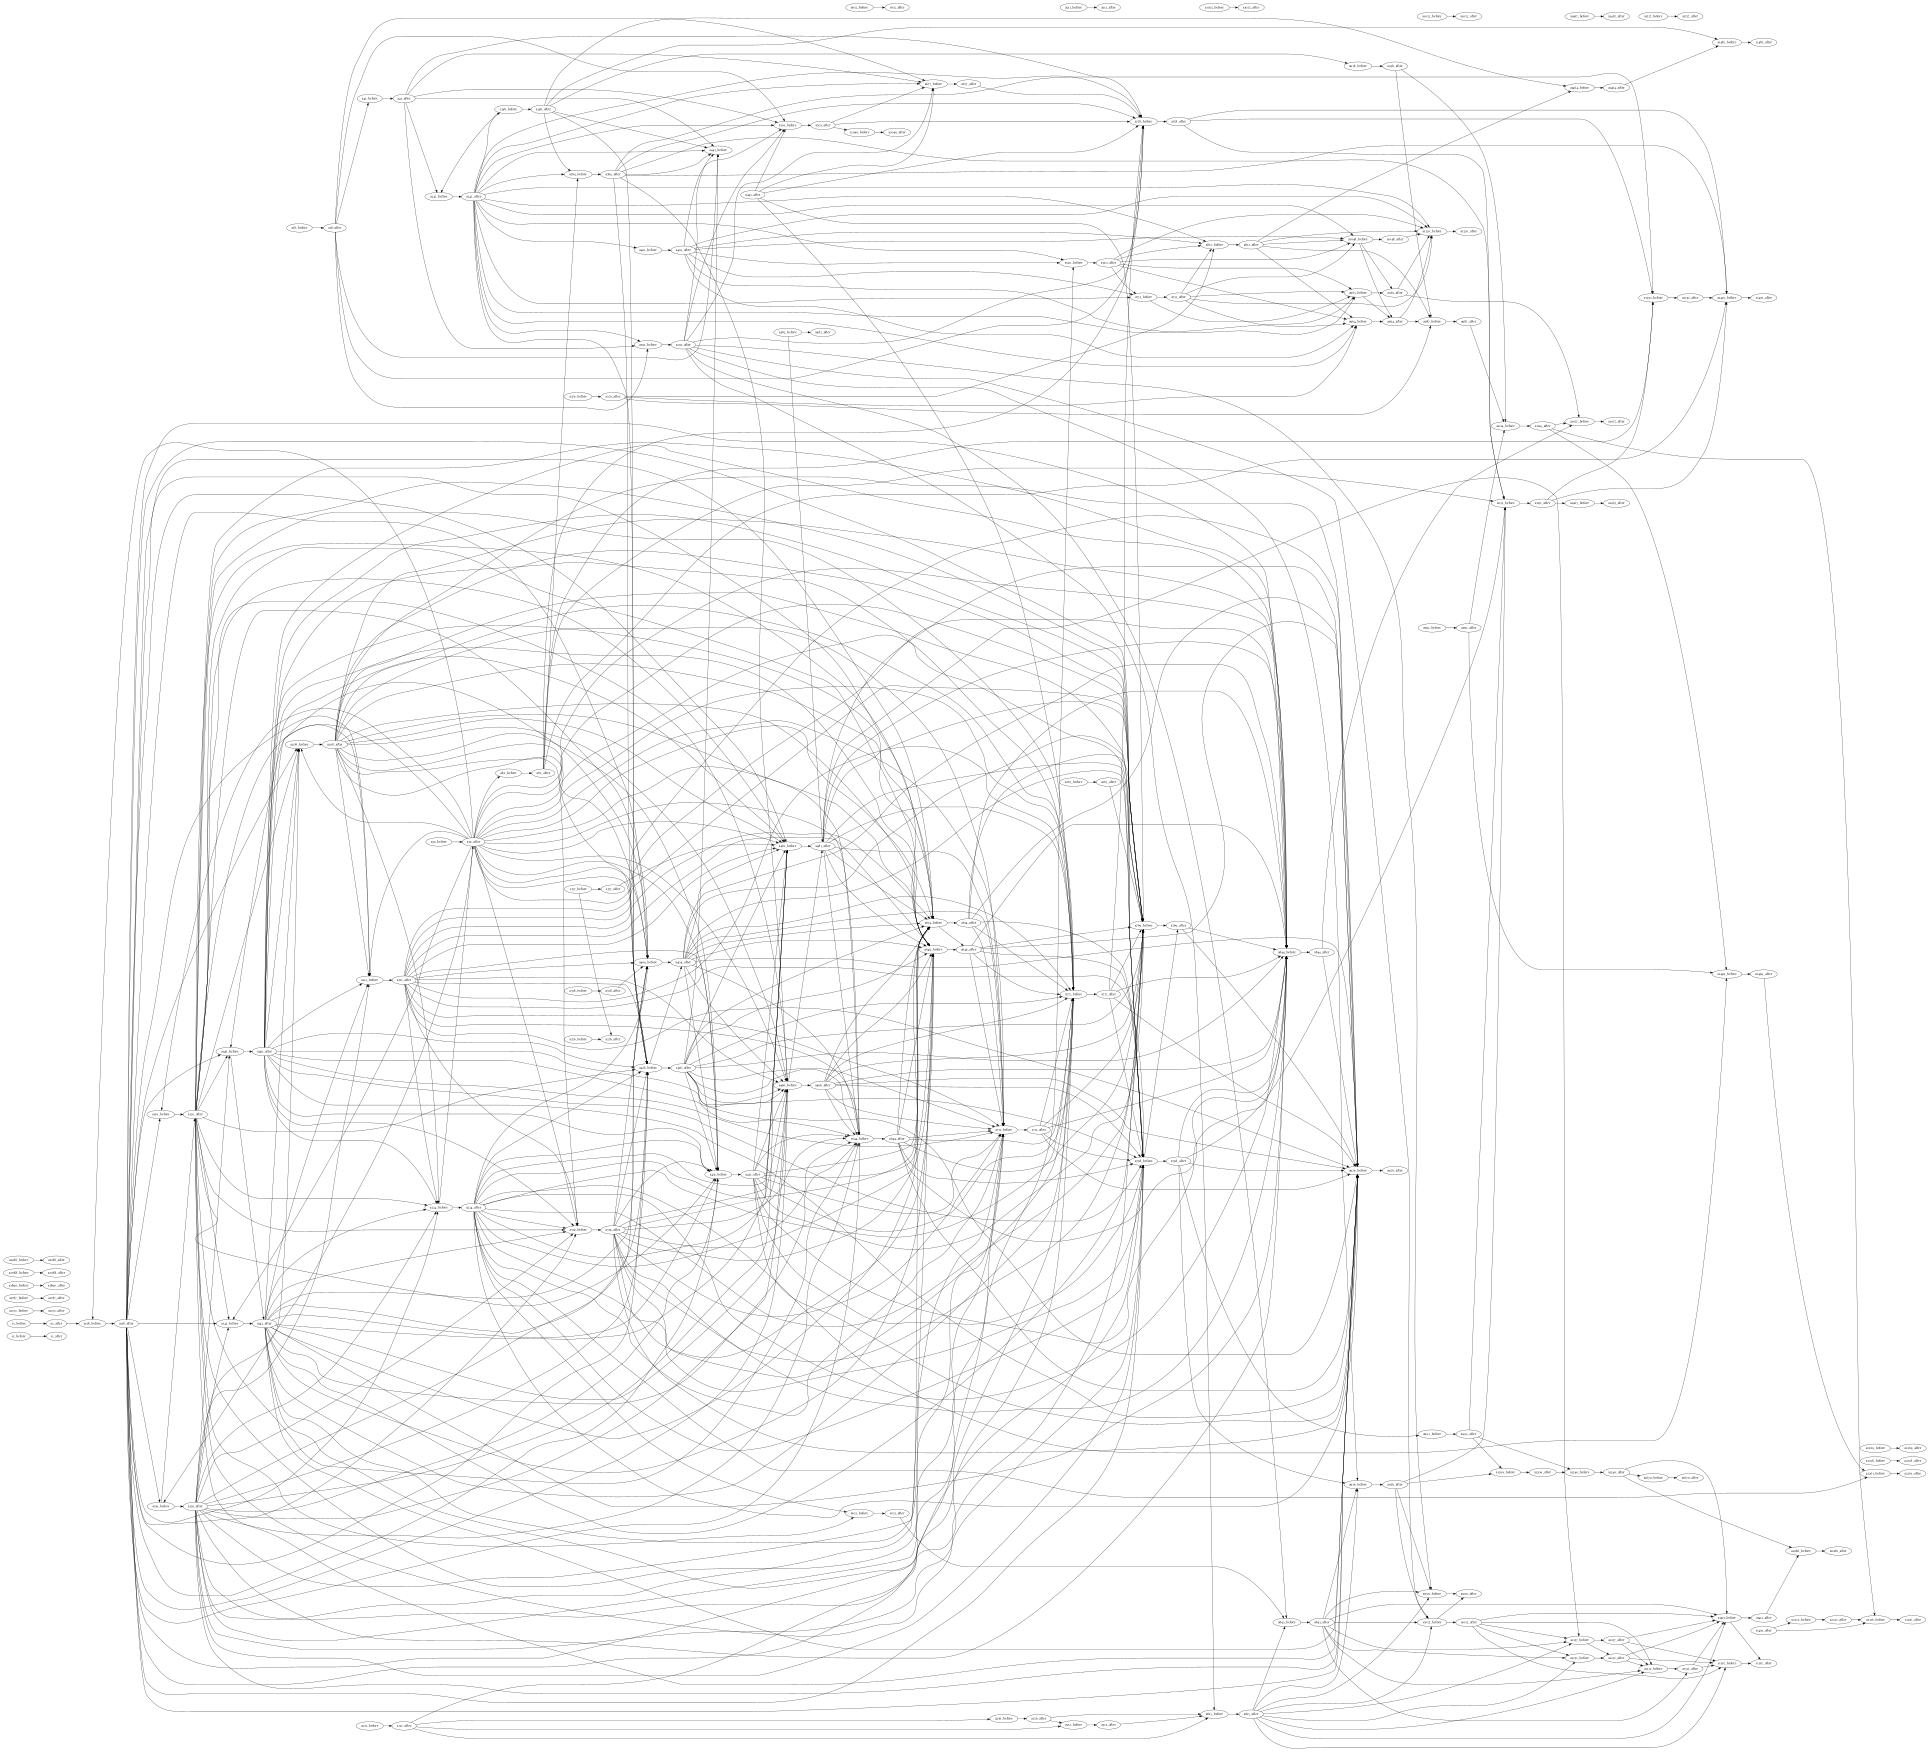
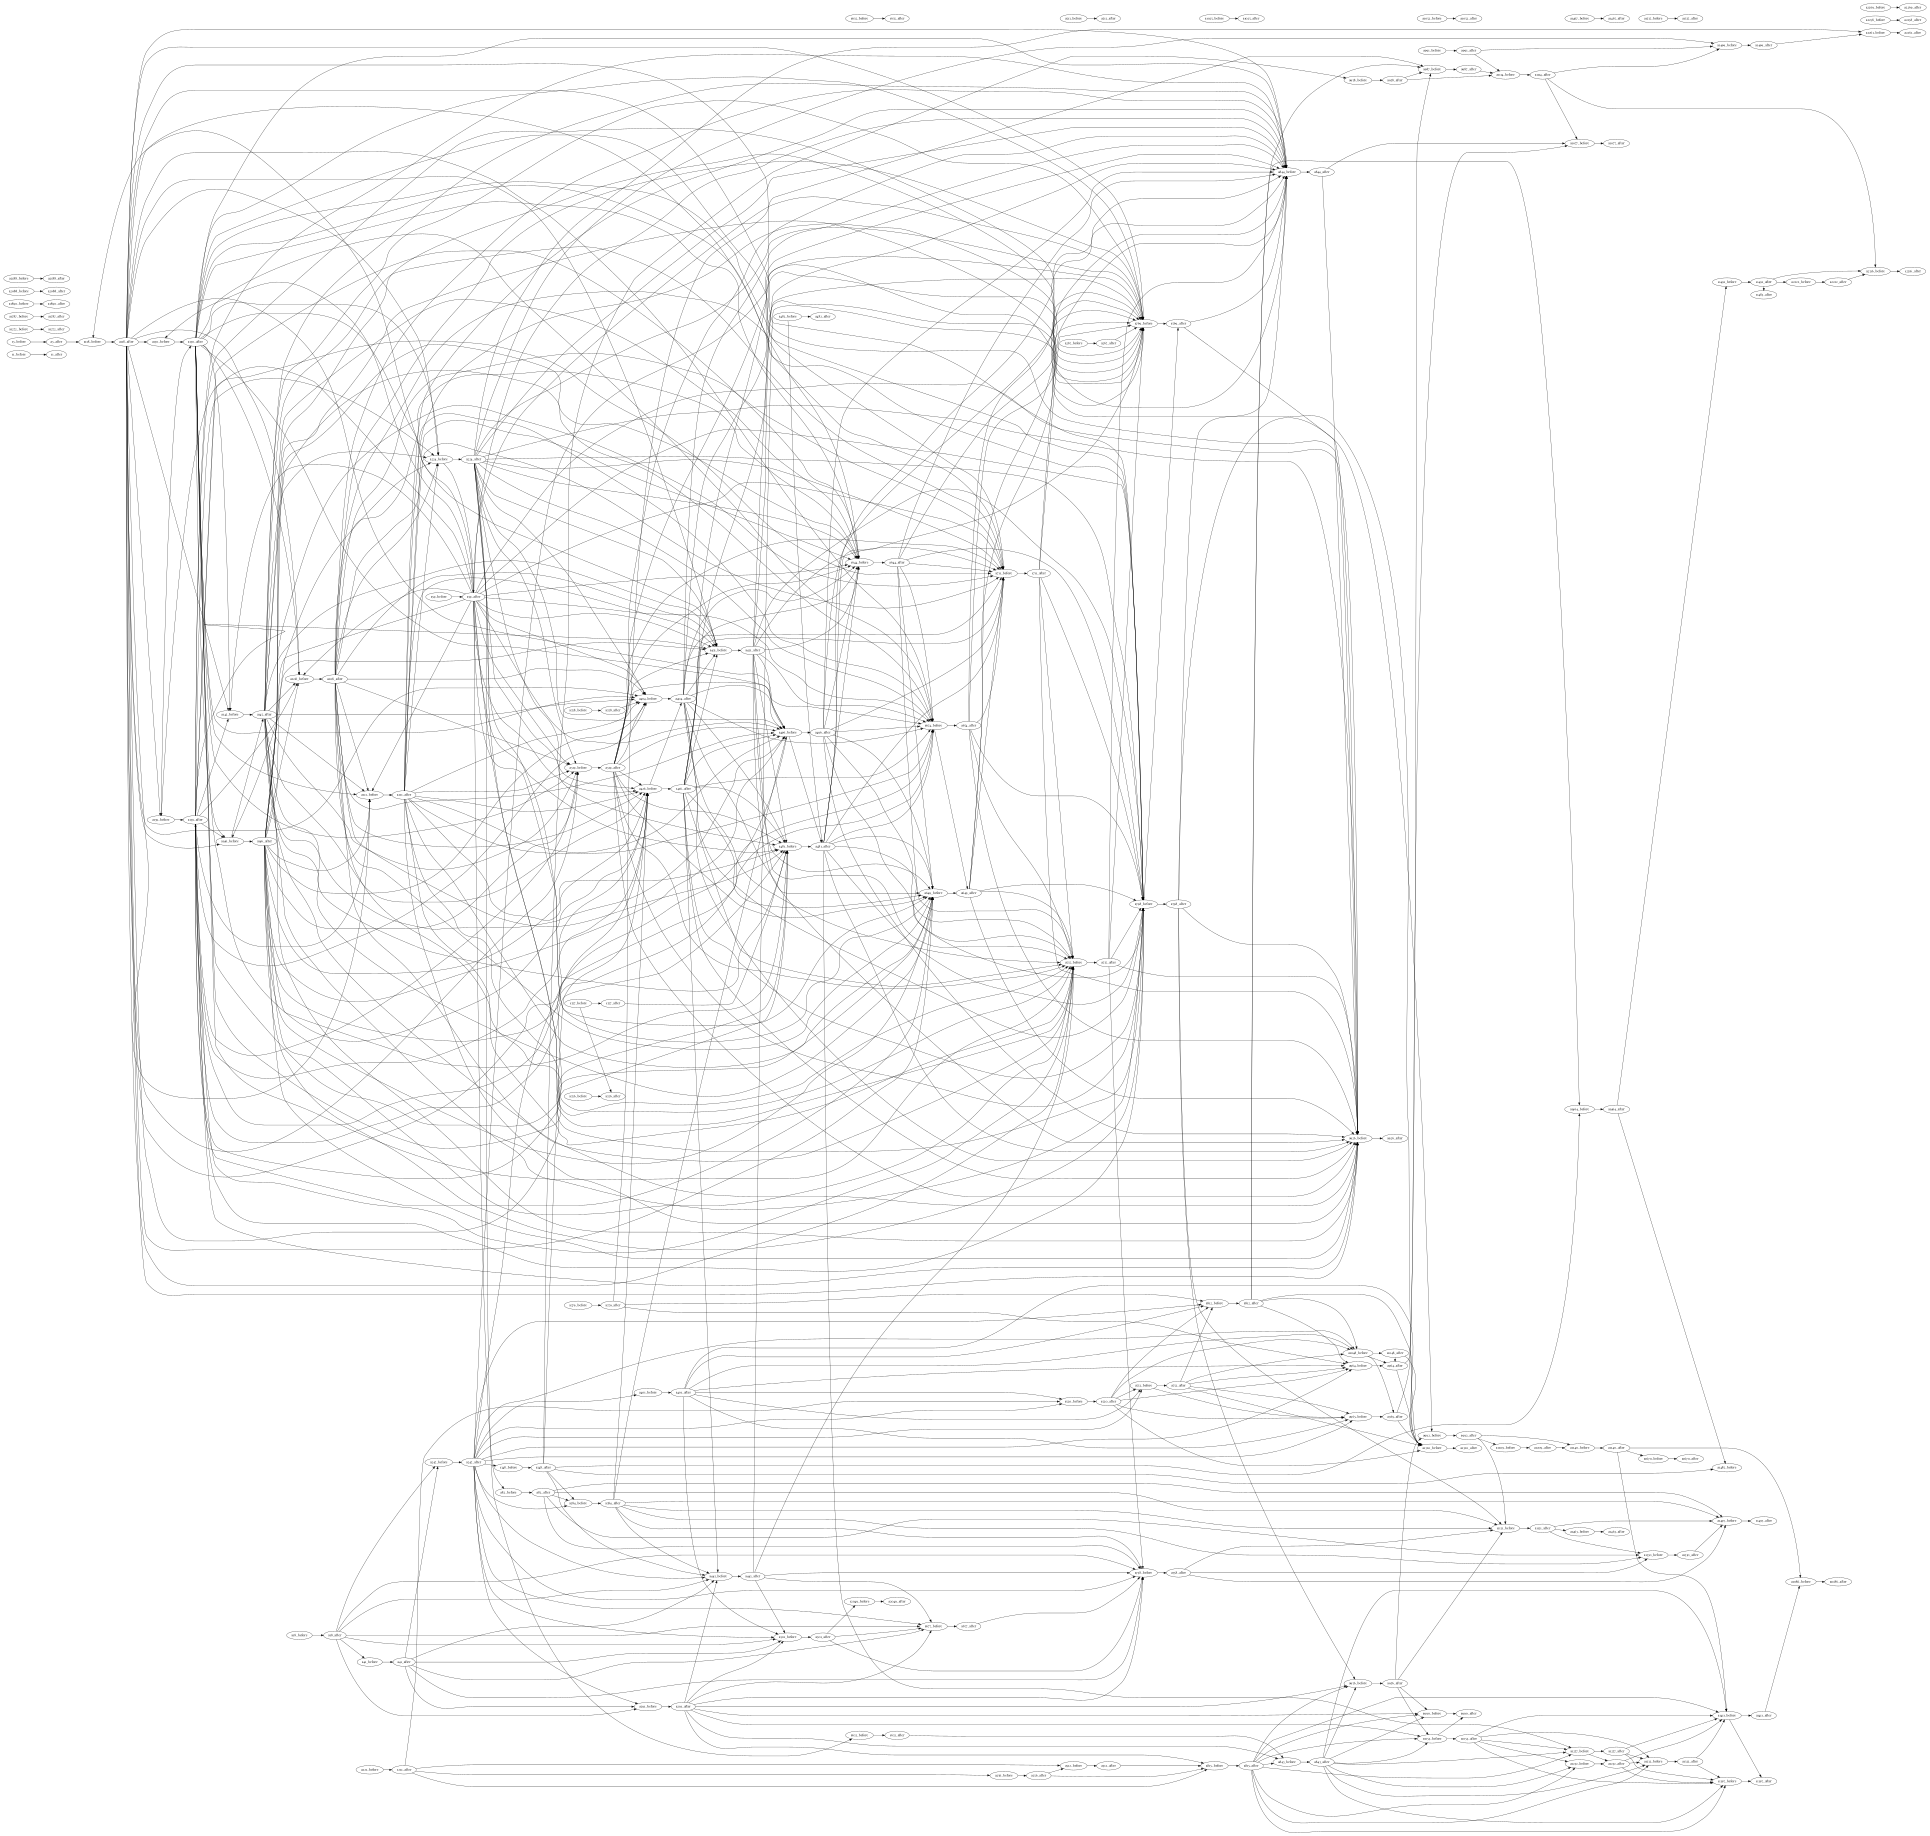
(1745, 42) -> (1764, 287)
(467, 148) -> (376, 1545)
none -> (1727, 282)
(1376, 307) -> (1395, 1358)
(1153, 1390) -> none
(606, 1433) -> (453, 1092)
(1448, 1479) -> (1401, 1558)
(358, 1533) -> none
none -> (735, 1576)
(1490, 1721) -> (1518, 1822)
